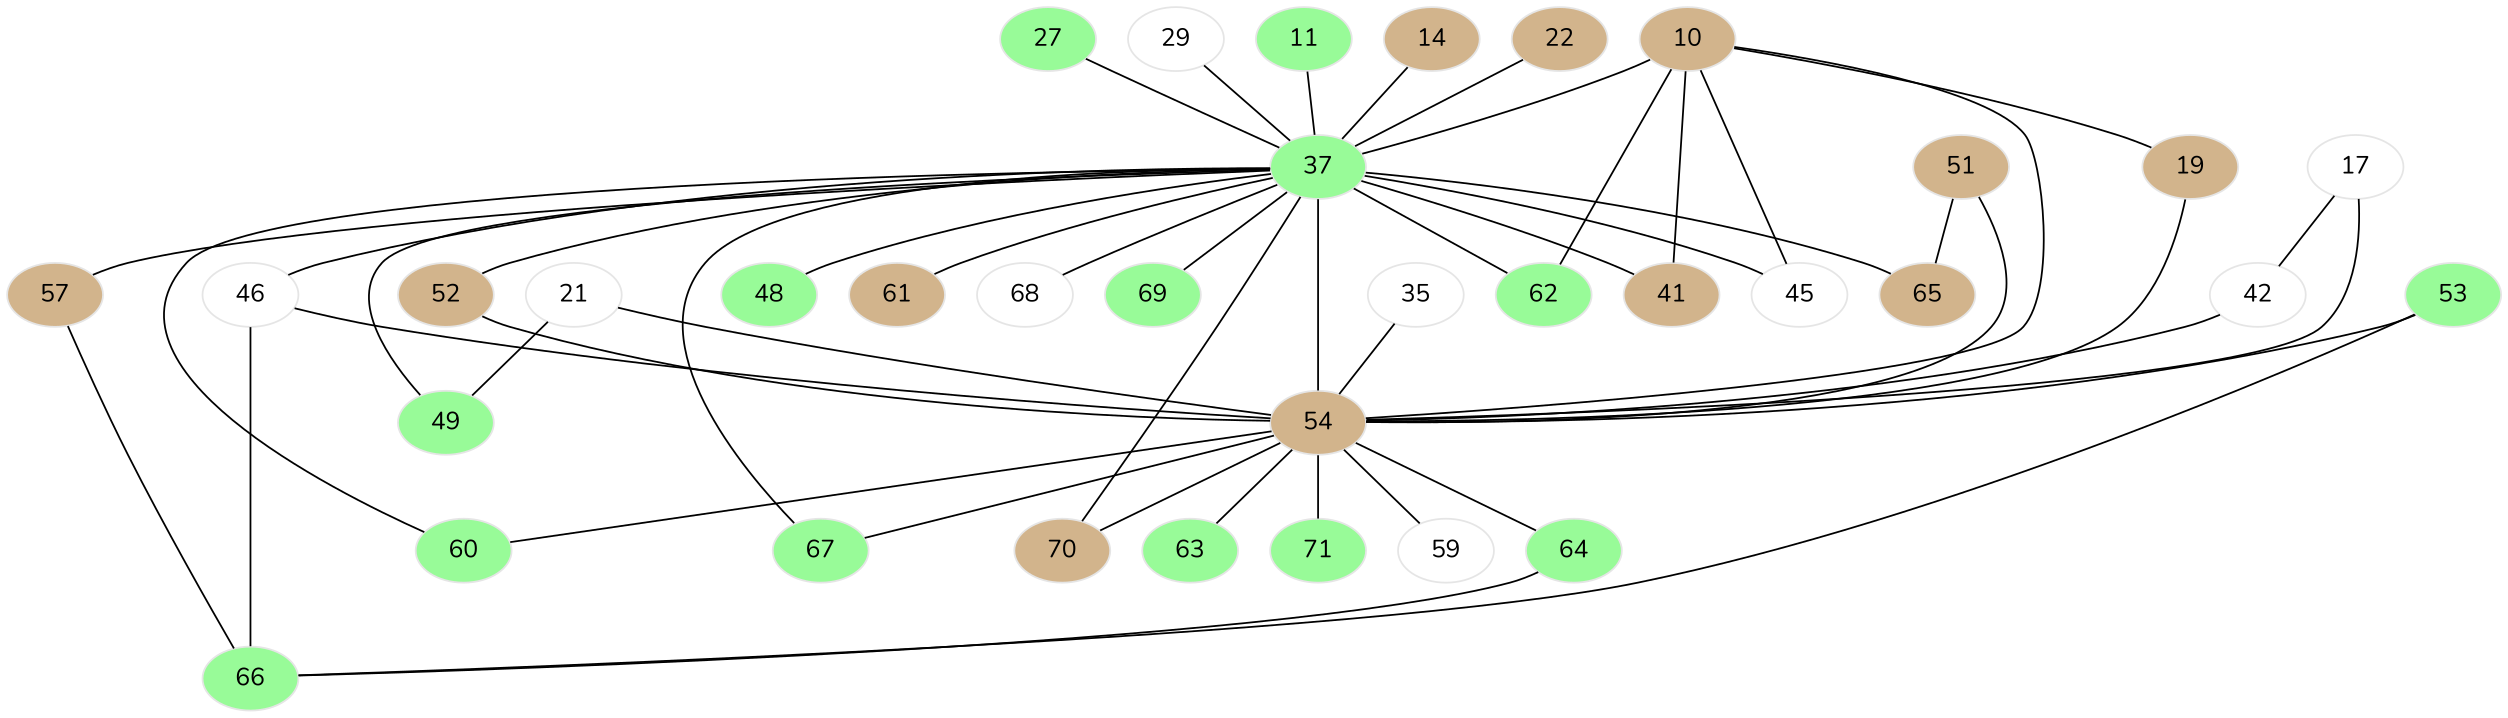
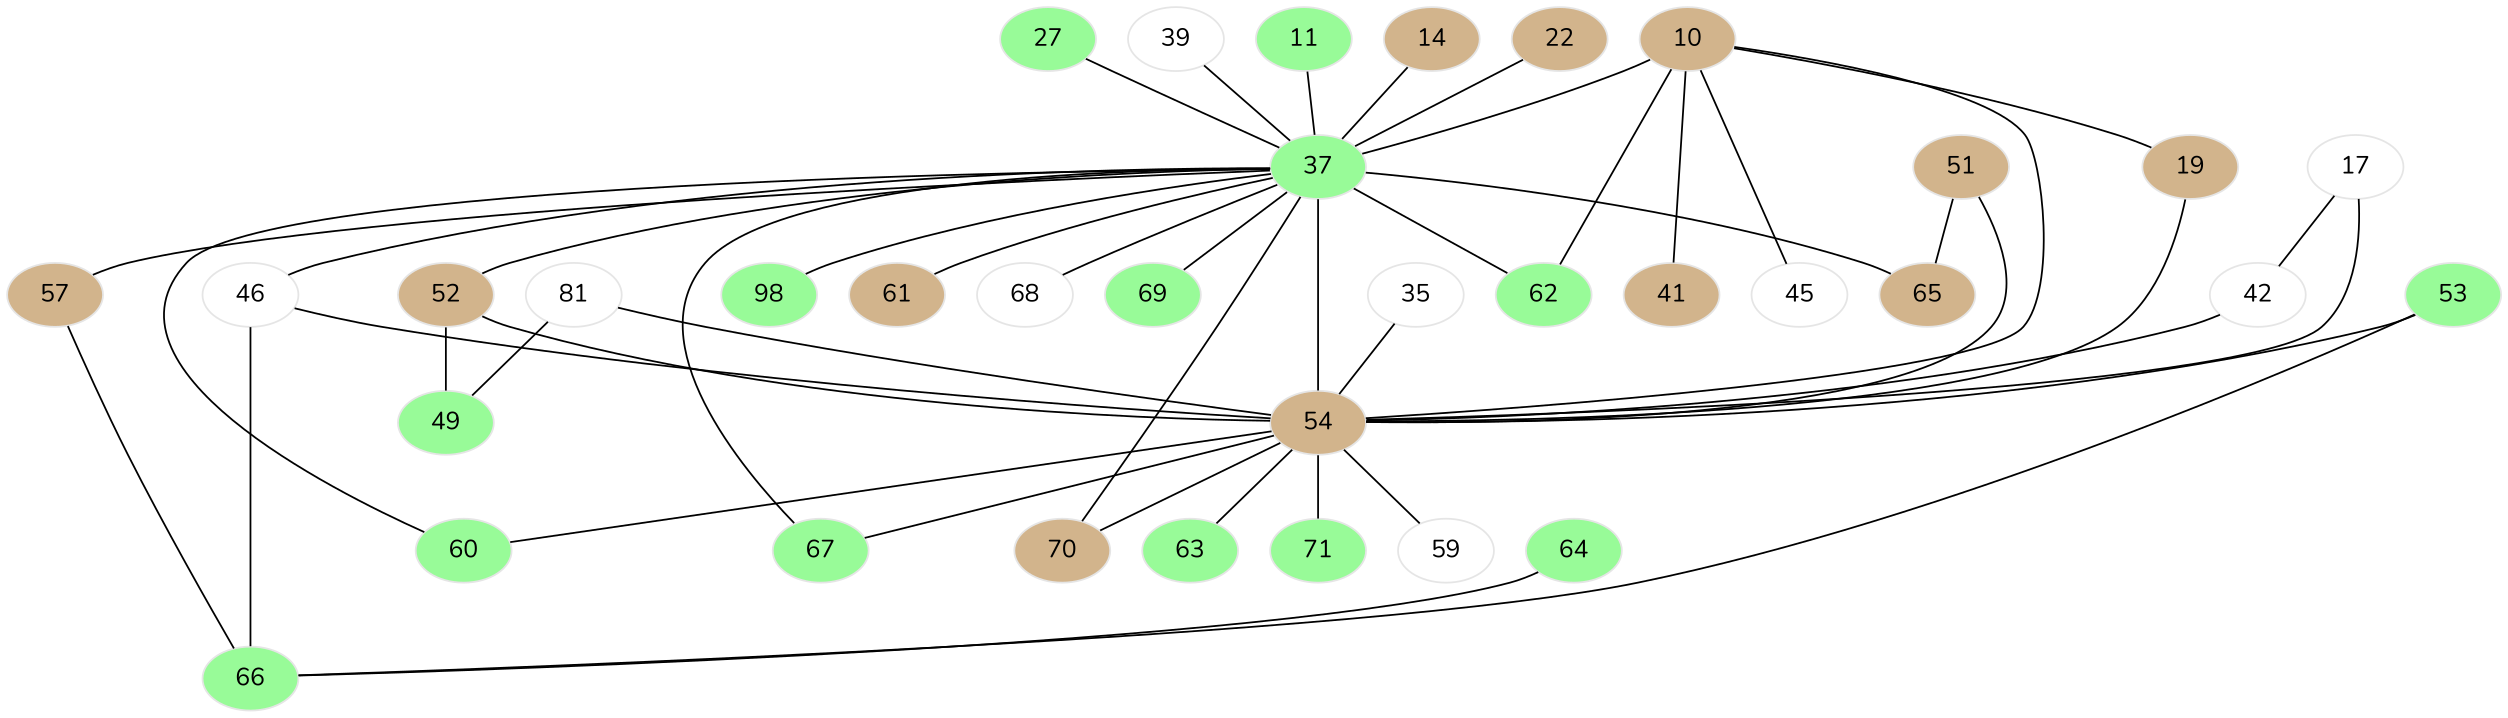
(1176, 39) -> (1176, 39)
(747, 196) -> (446, 359)
(1566, 215) -> none
(1499, 224) -> none
(574, 295) -> (574, 295)
(769, 295) -> (769, 295)
(1446, 487) -> none
